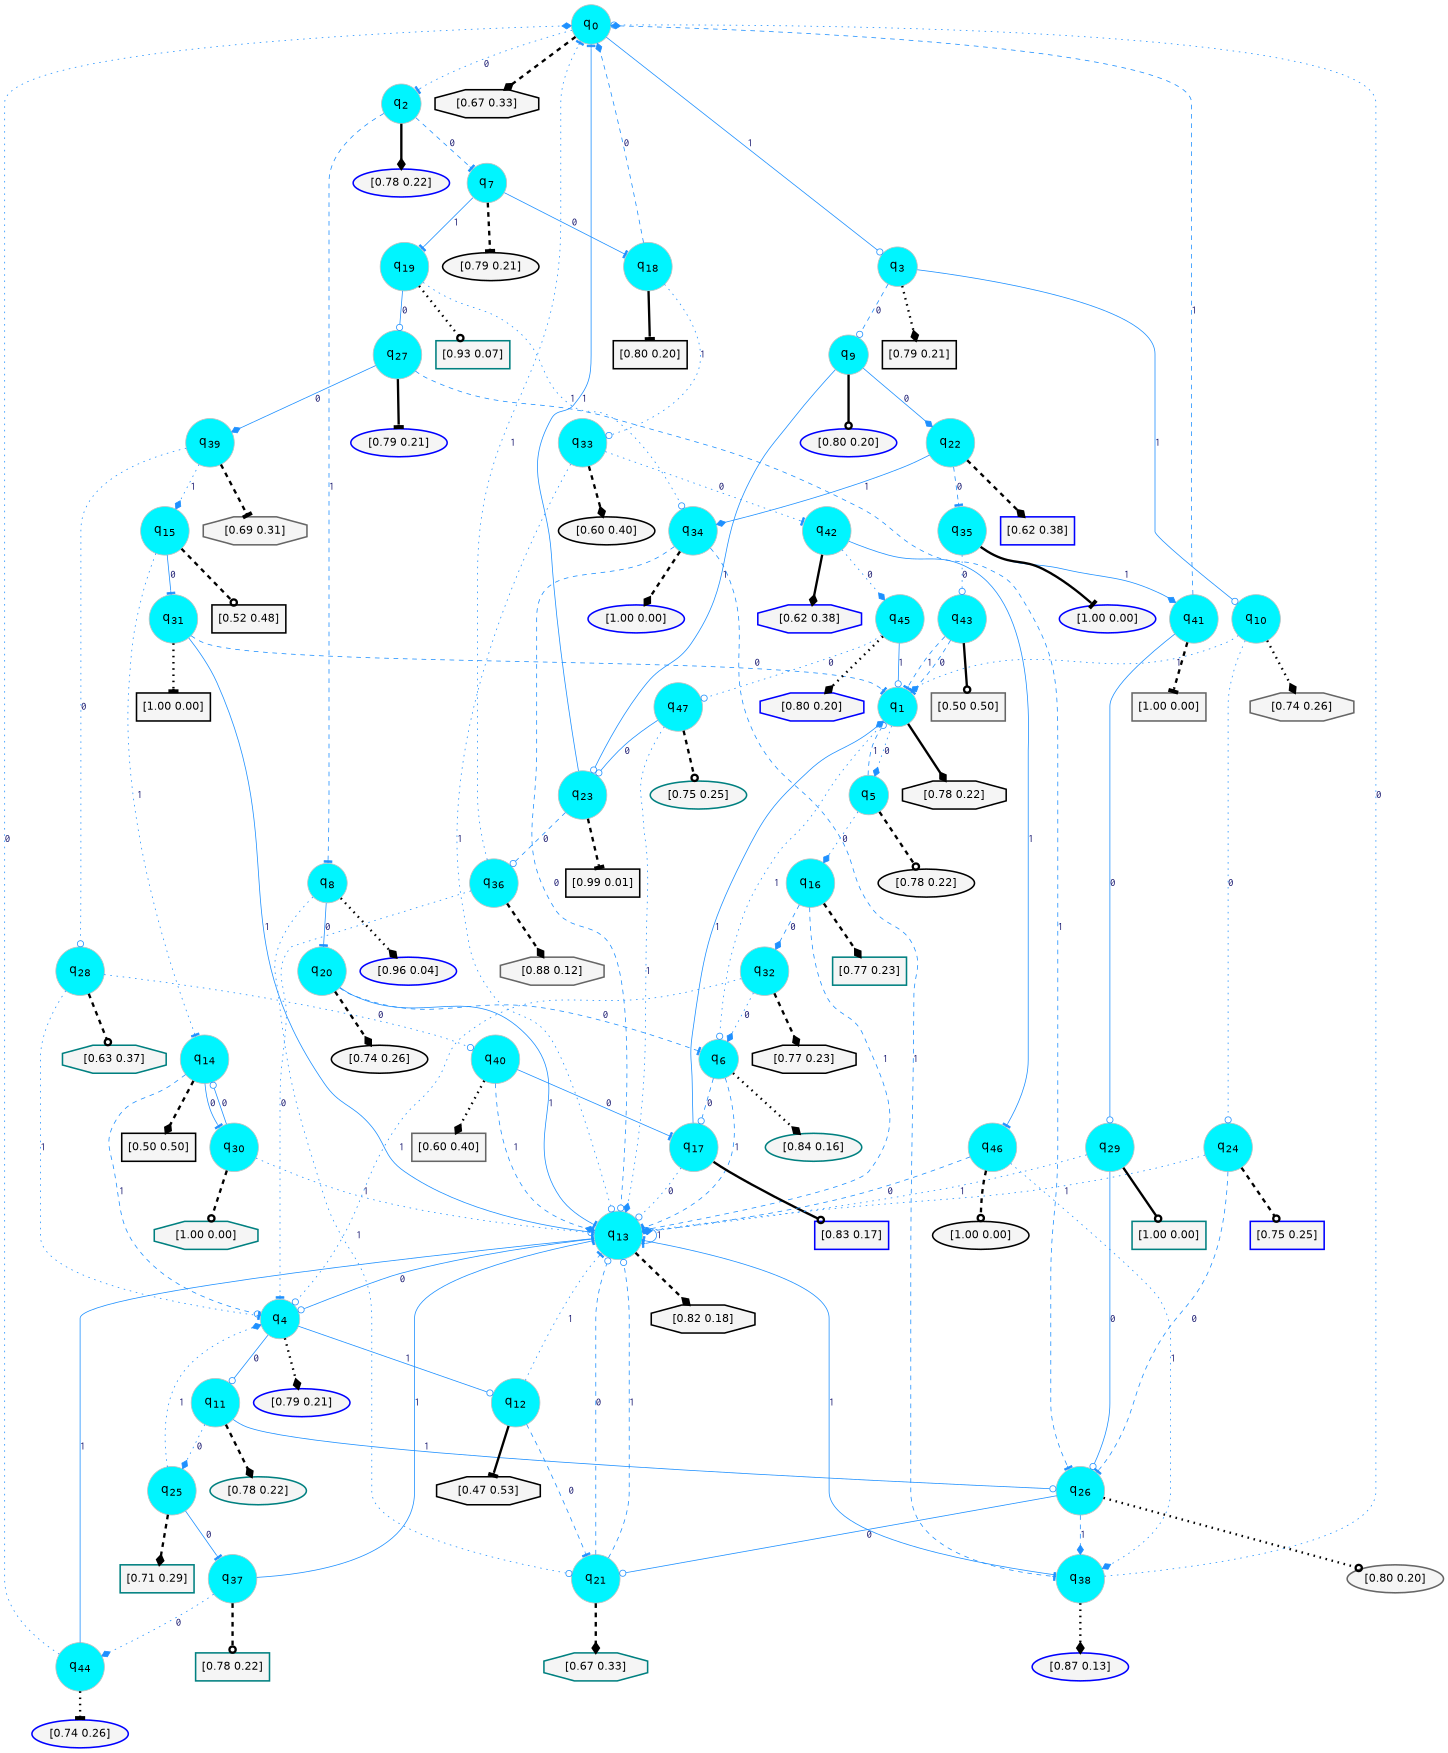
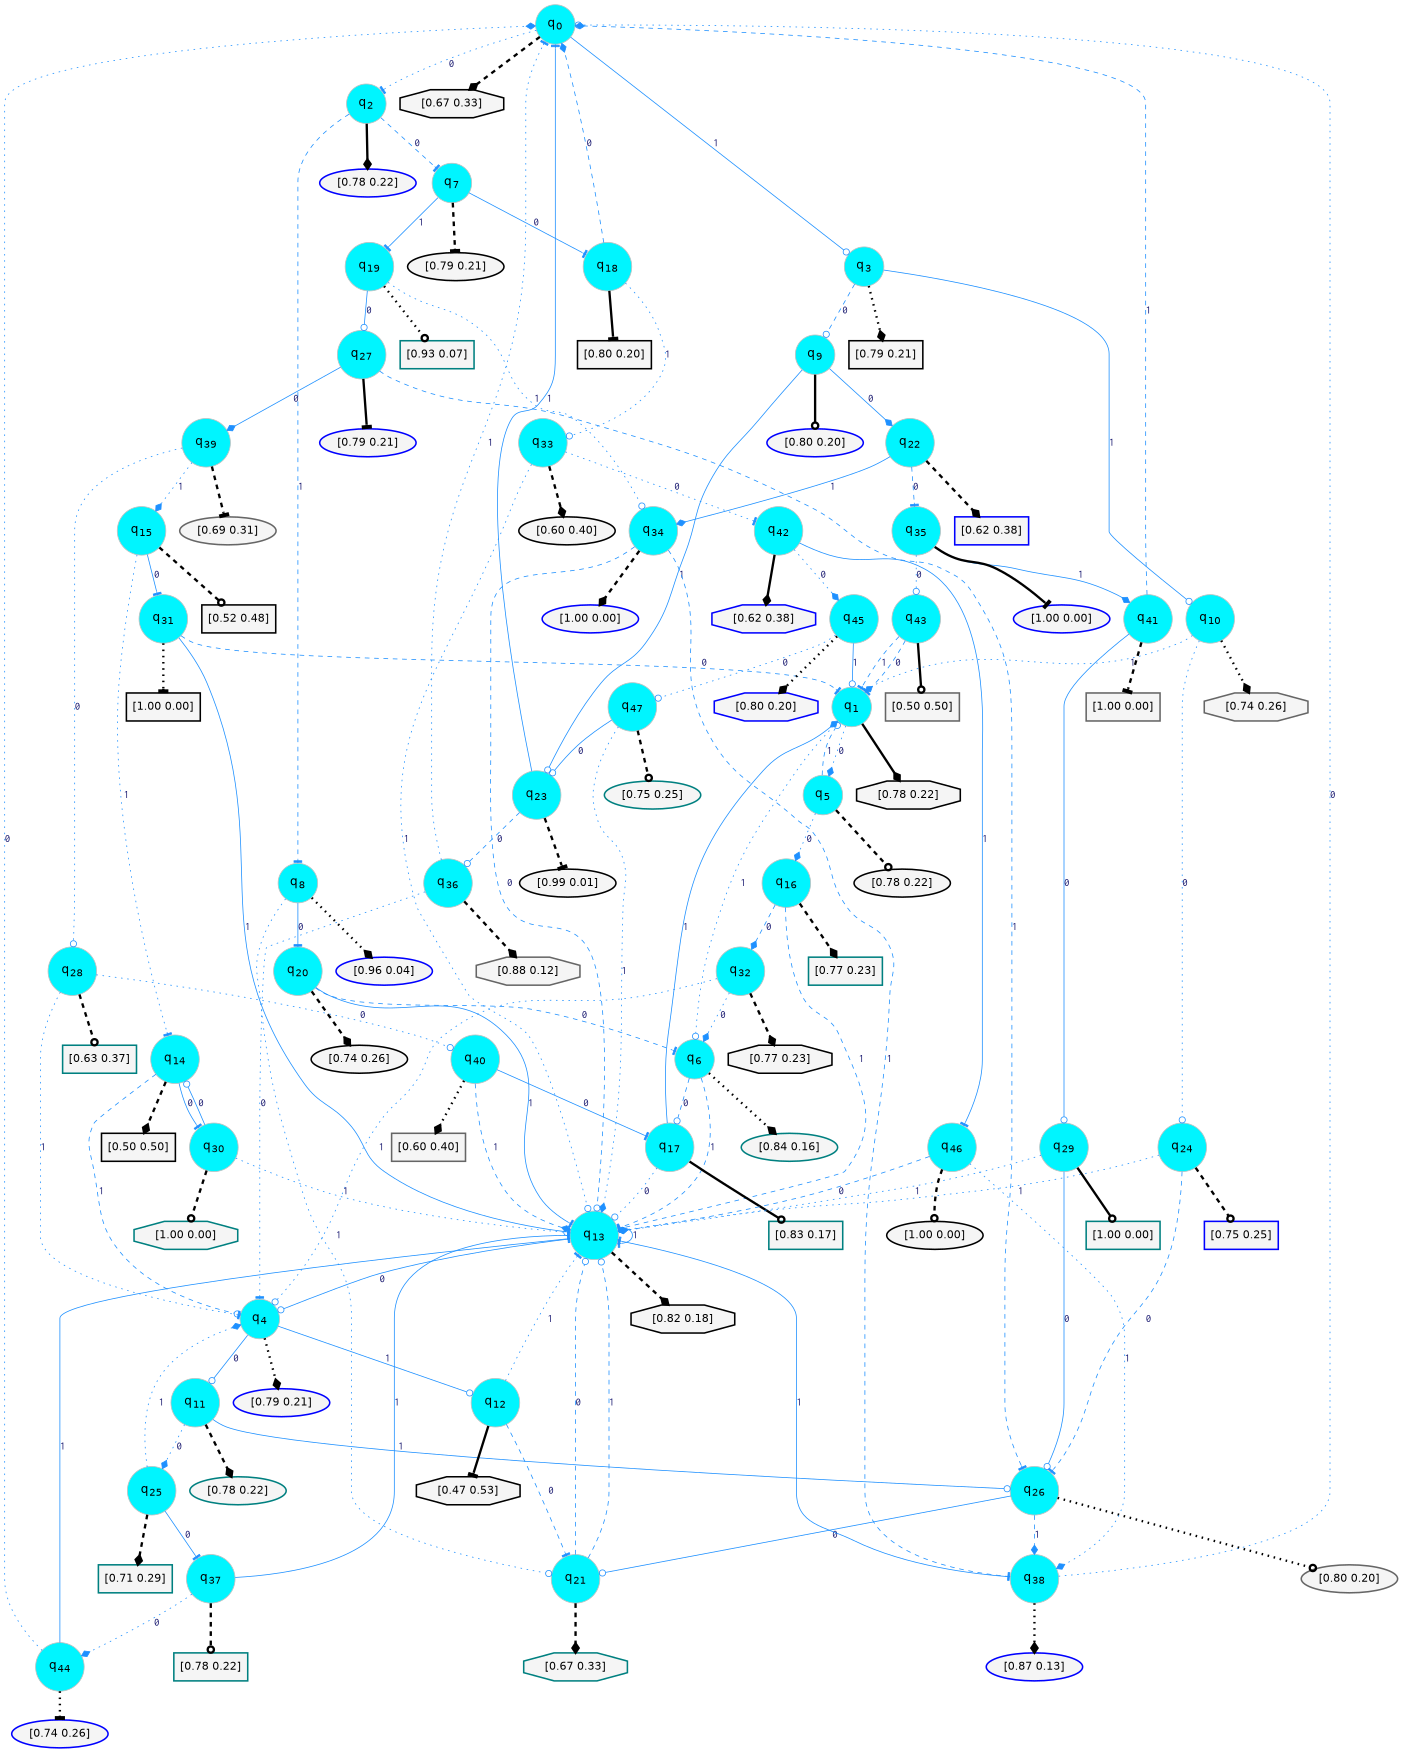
(255, 531) -> (228, 531)
(603, 883) -> (568, 883)
(114, 1059) -> (100, 1059)
(852, 1235) -> (806, 1235)
